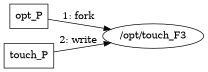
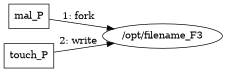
(29, 16) -> (29, 16)
(153, 36) -> (162, 36)
